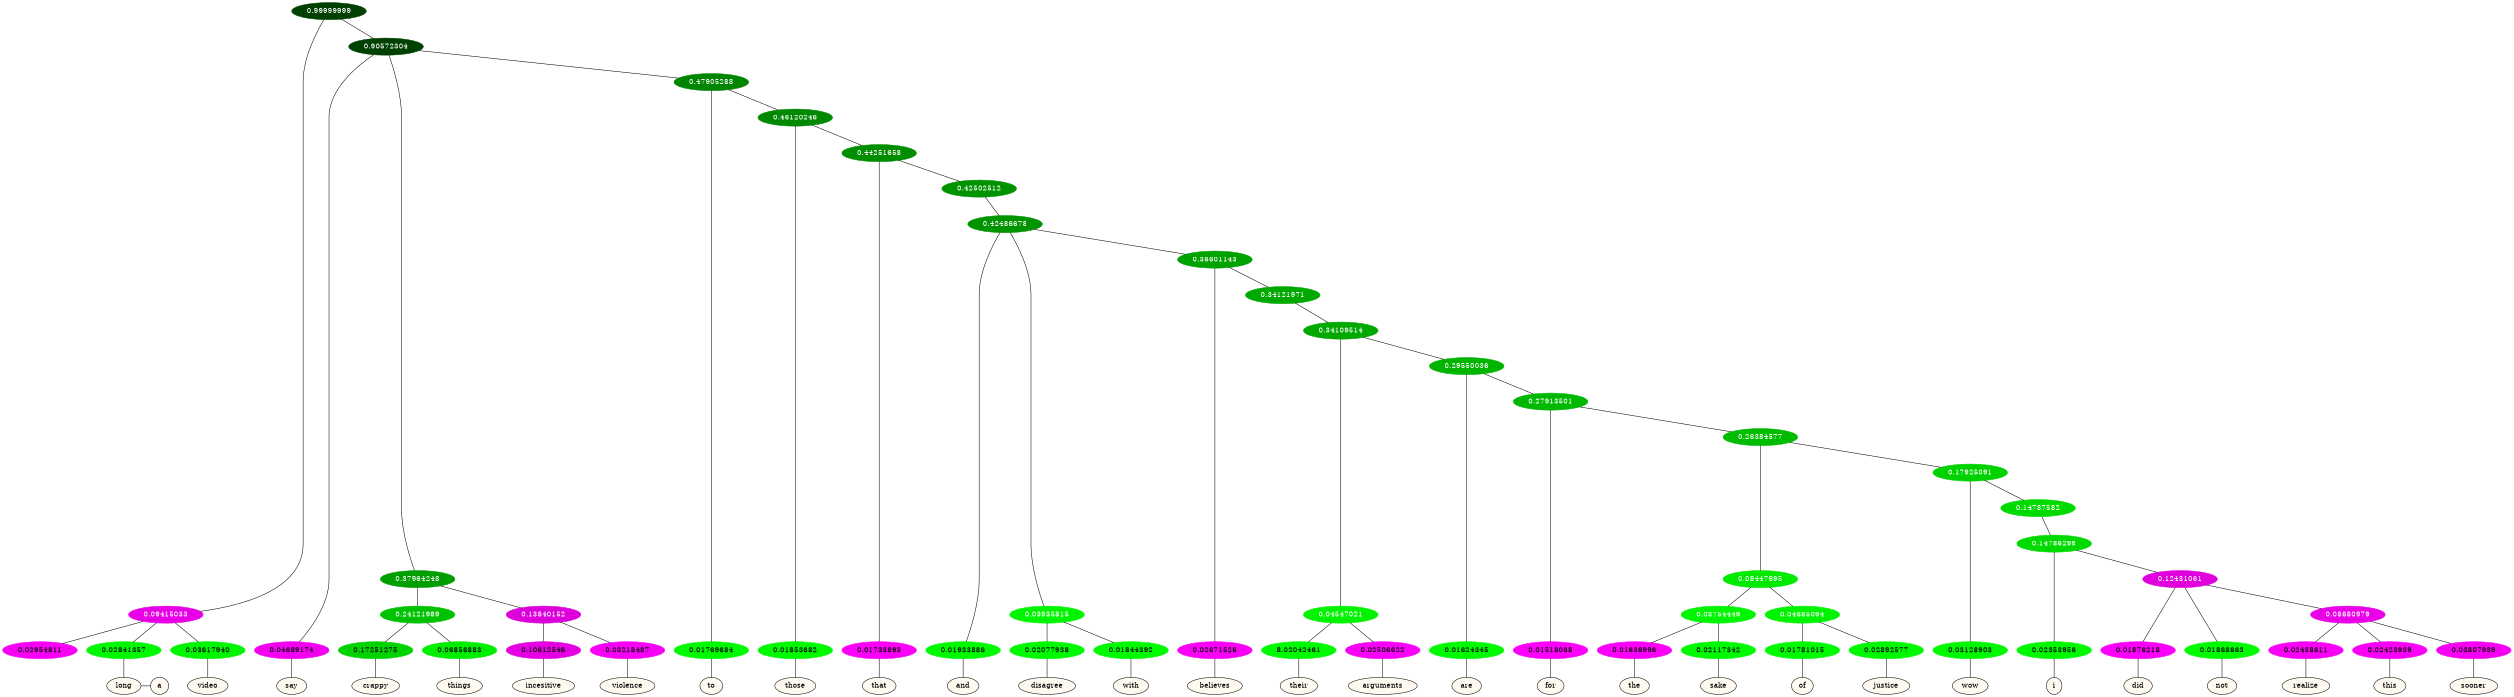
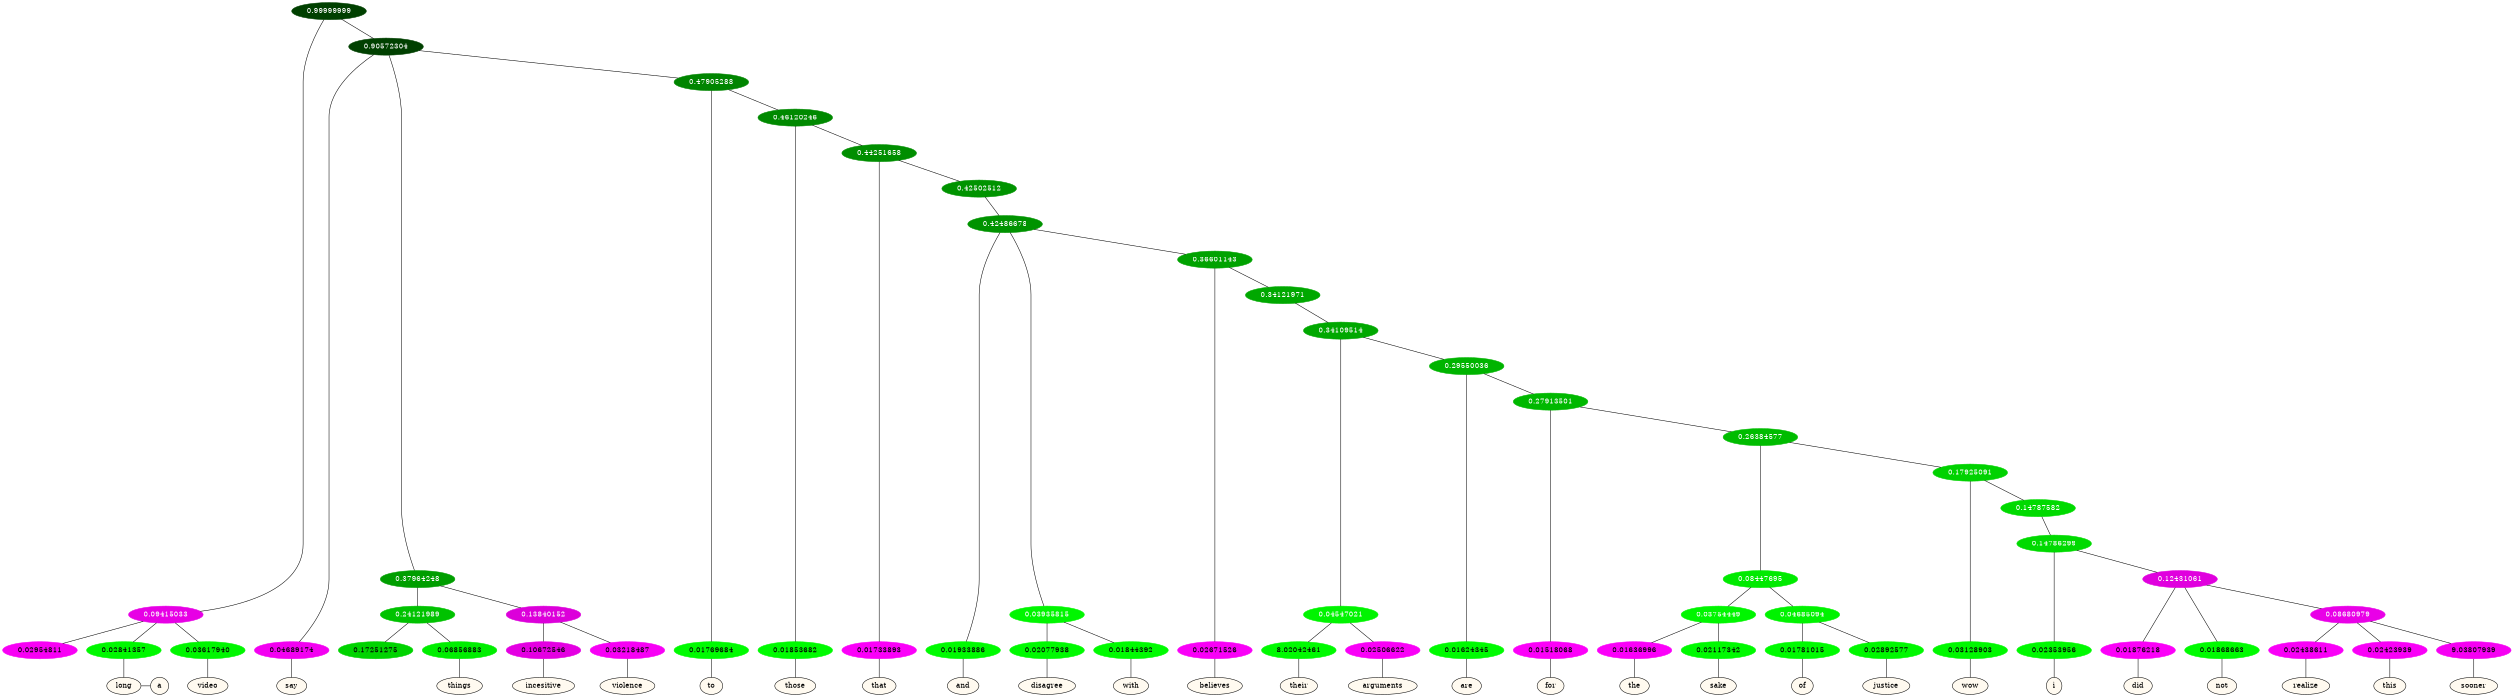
(543, 650) -> (543, 650)
(2474, 650) -> (2474, 650)
(376, 686) -> none
